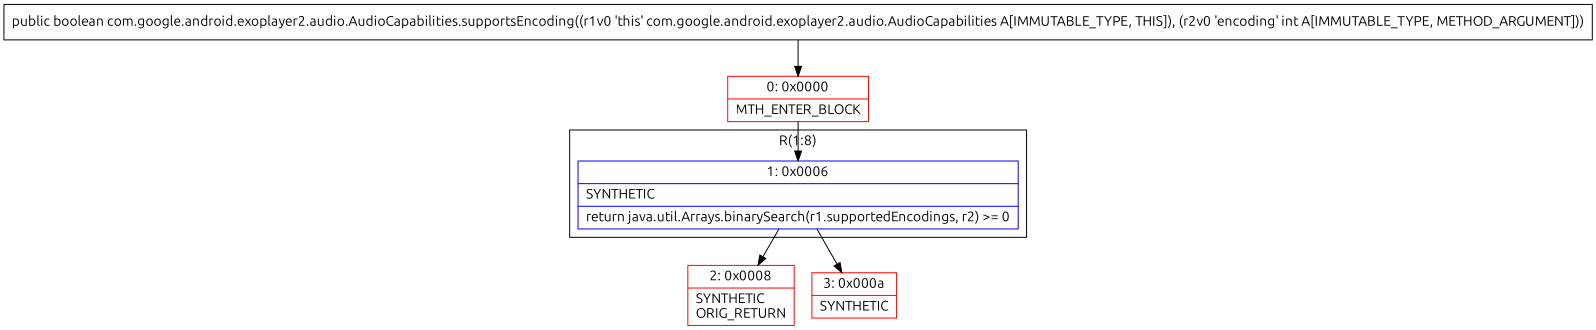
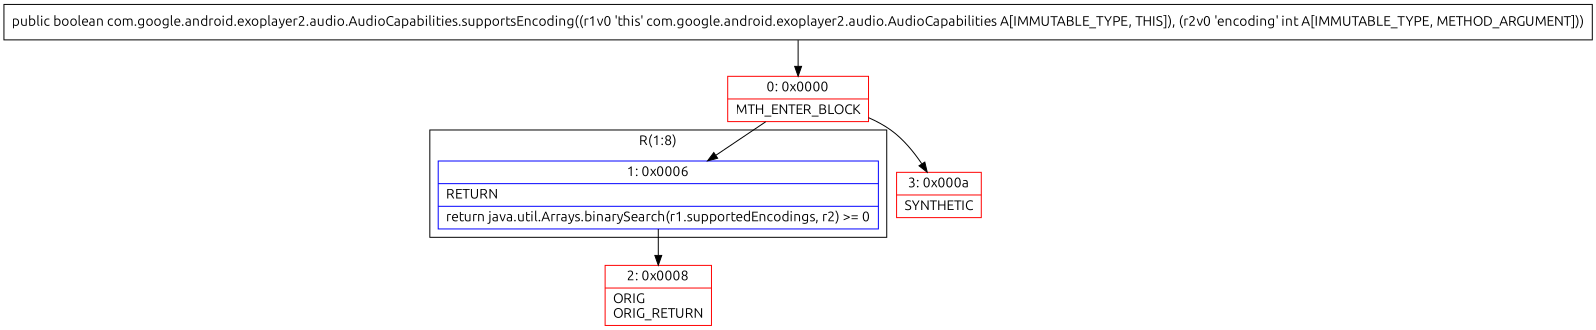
(620, 194) -> (472, 194)
(827, 246) -> (899, 137)
(730, 299) -> (629, 299)
